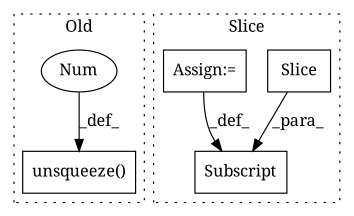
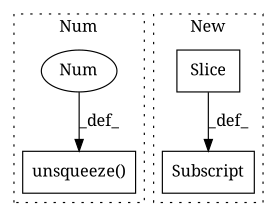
(79, 27) -> (79, 27)
(247, 27) -> (208, 27)
(205, 71) -> none
(299, 122) -> (229, 122)
